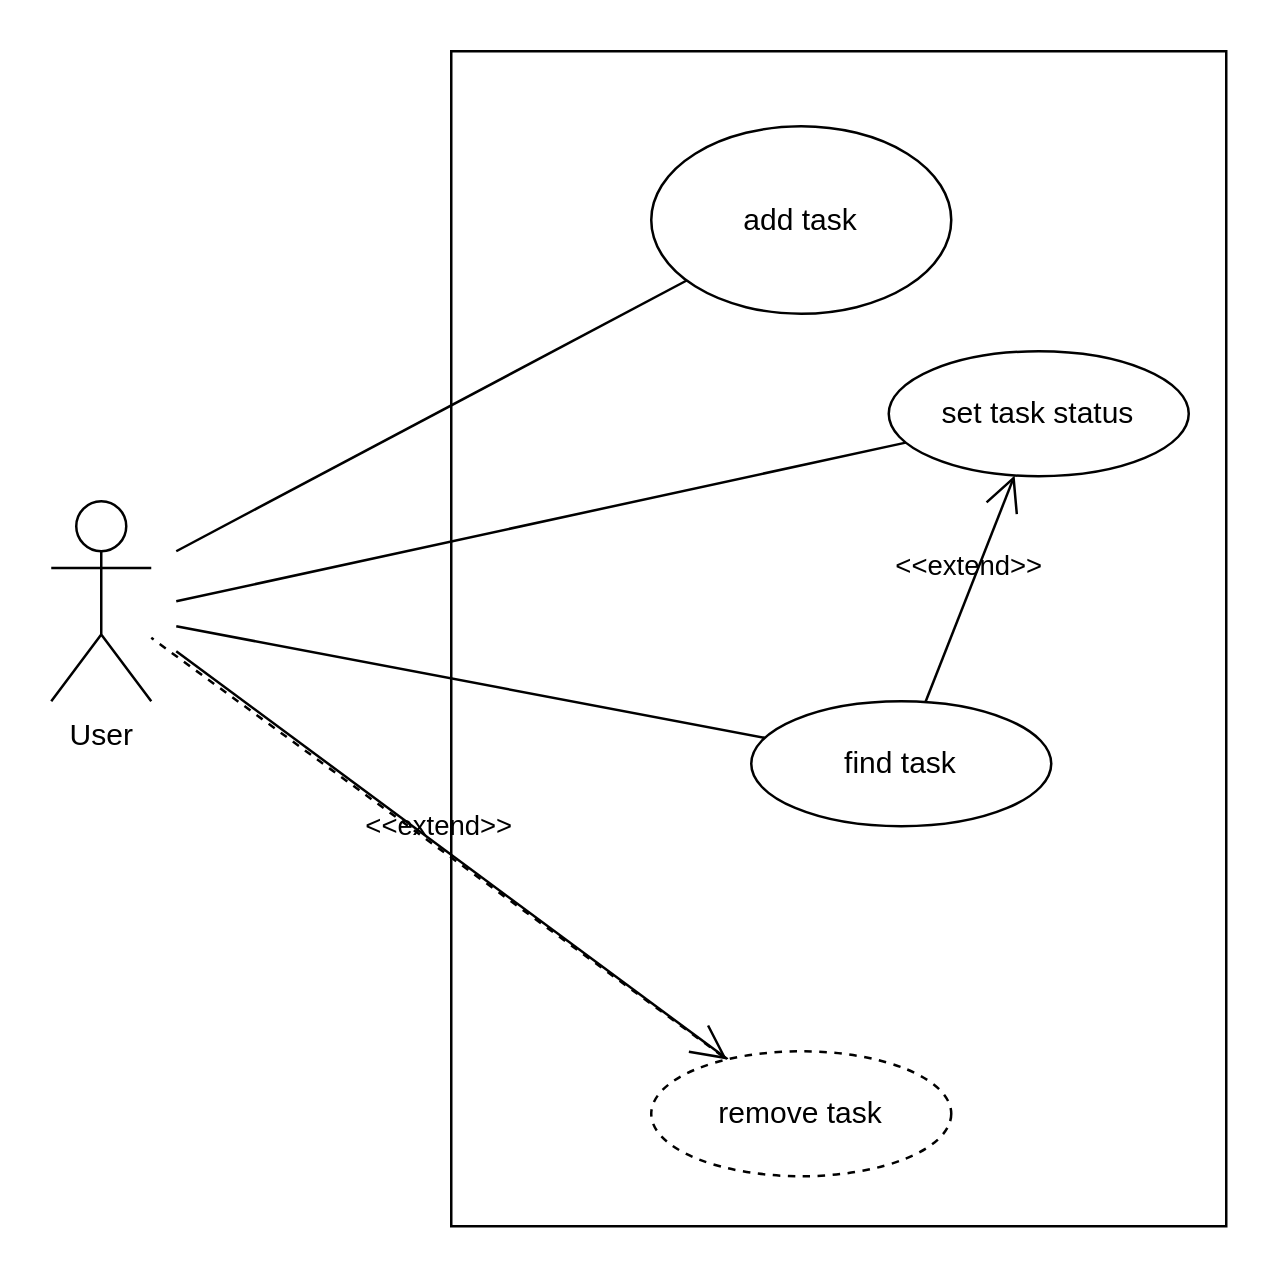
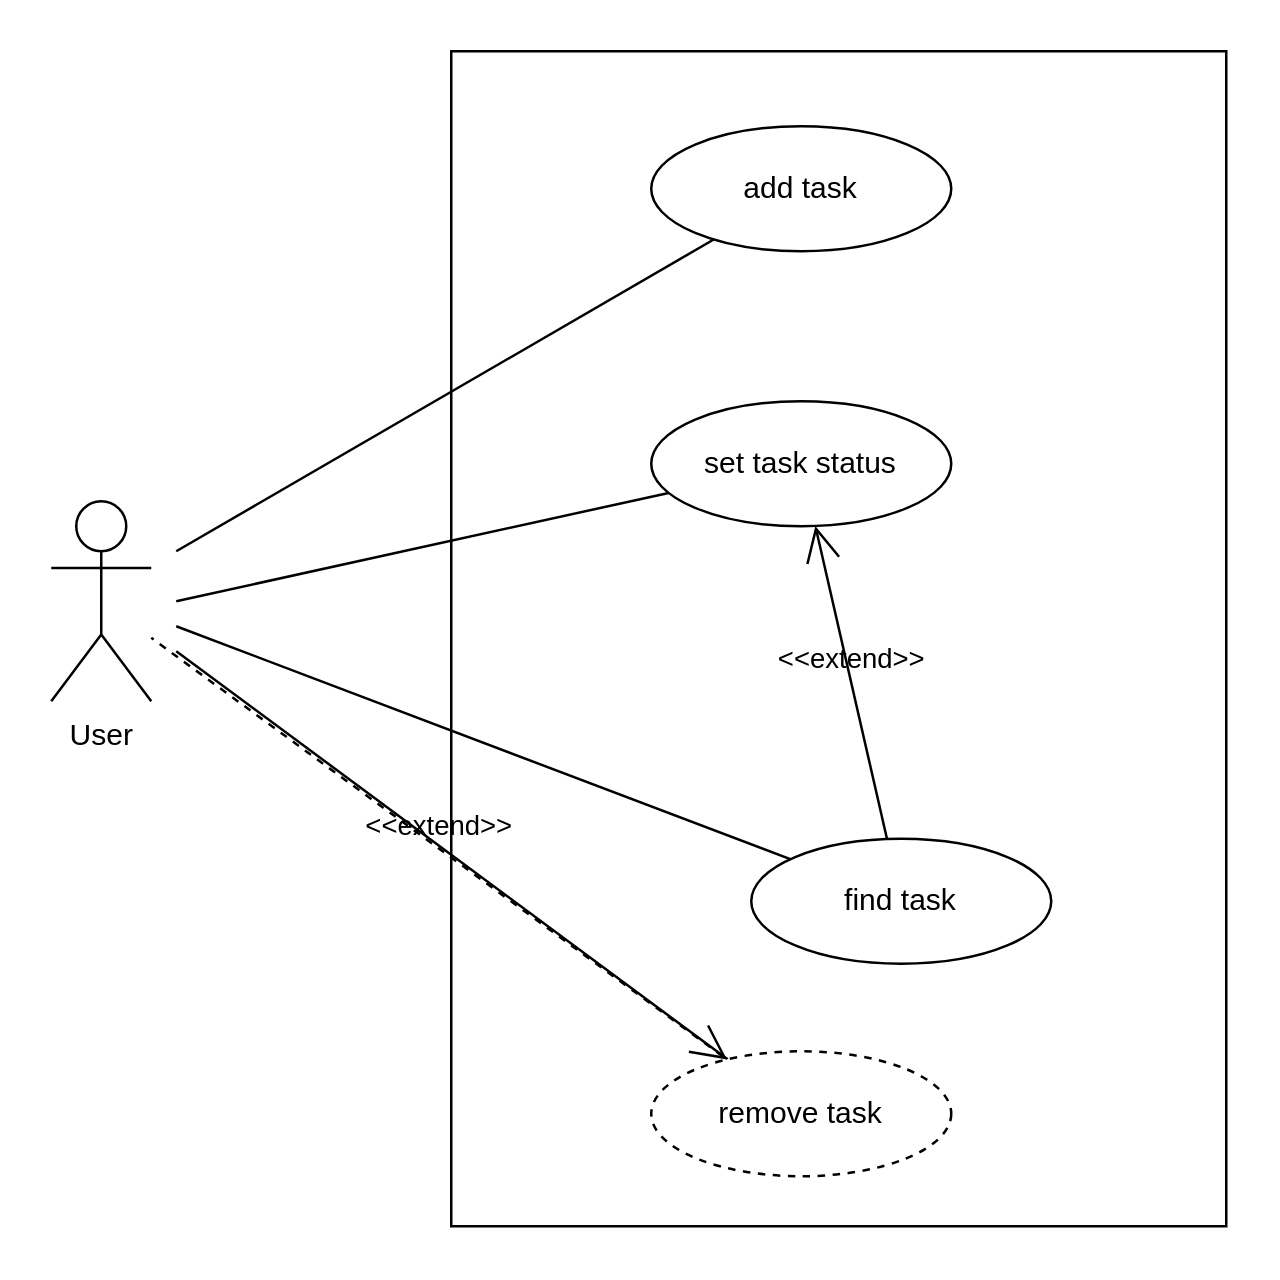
(801, 220) -> (801, 189)
(1039, 414) -> (801, 464)
(901, 764) -> (901, 901)
